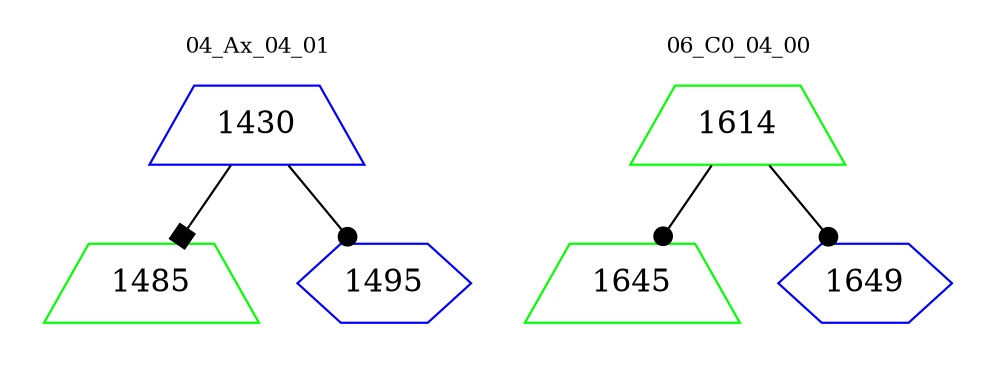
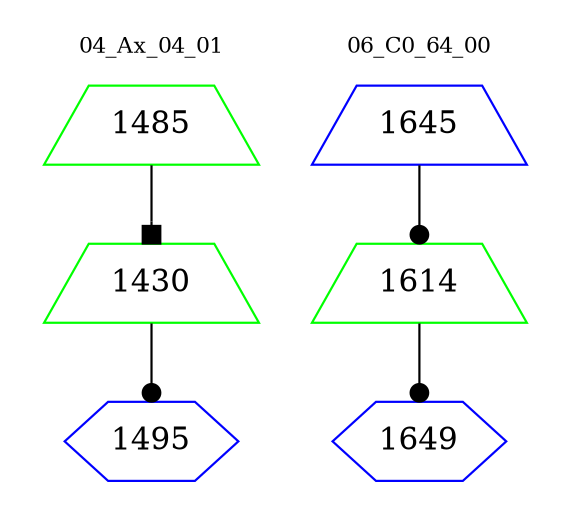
(739, 47) -> (419, 47)
(257, 125) -> (152, 283)
(210, 195) -> (152, 193)
(690, 197) -> (419, 196)
(632, 283) -> (419, 125)
